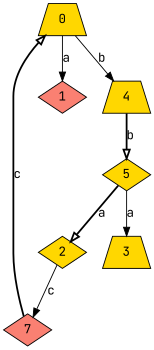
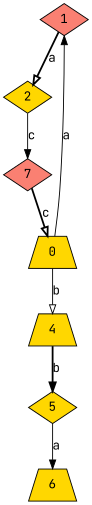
(92, 55) -> (53, 287)
(127, 132) -> (53, 364)
(98, 210) -> (48, 54)
(127, 252) -> (53, 485)
